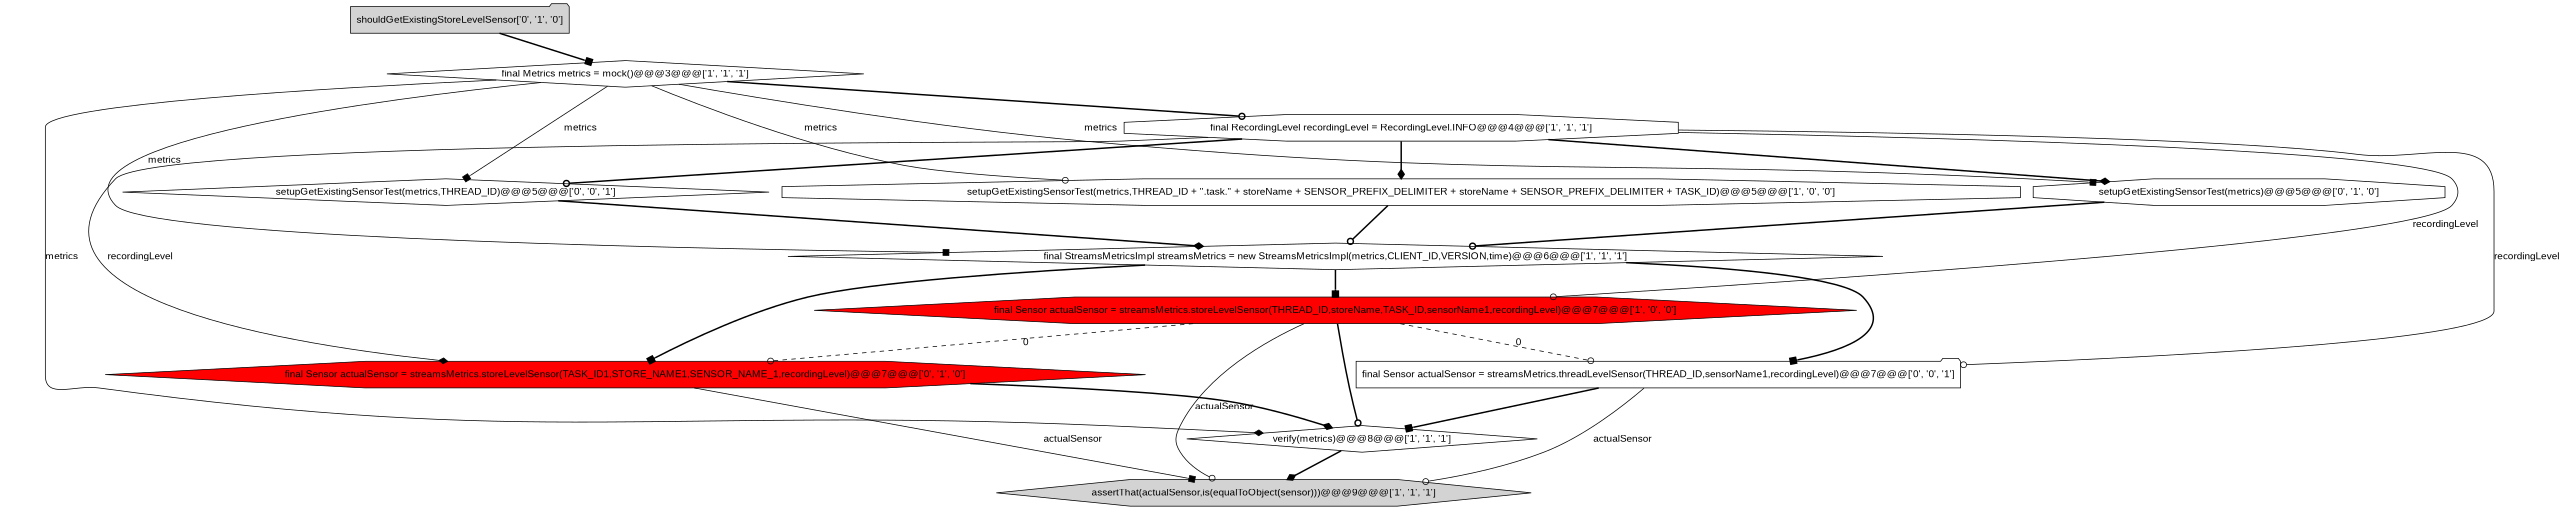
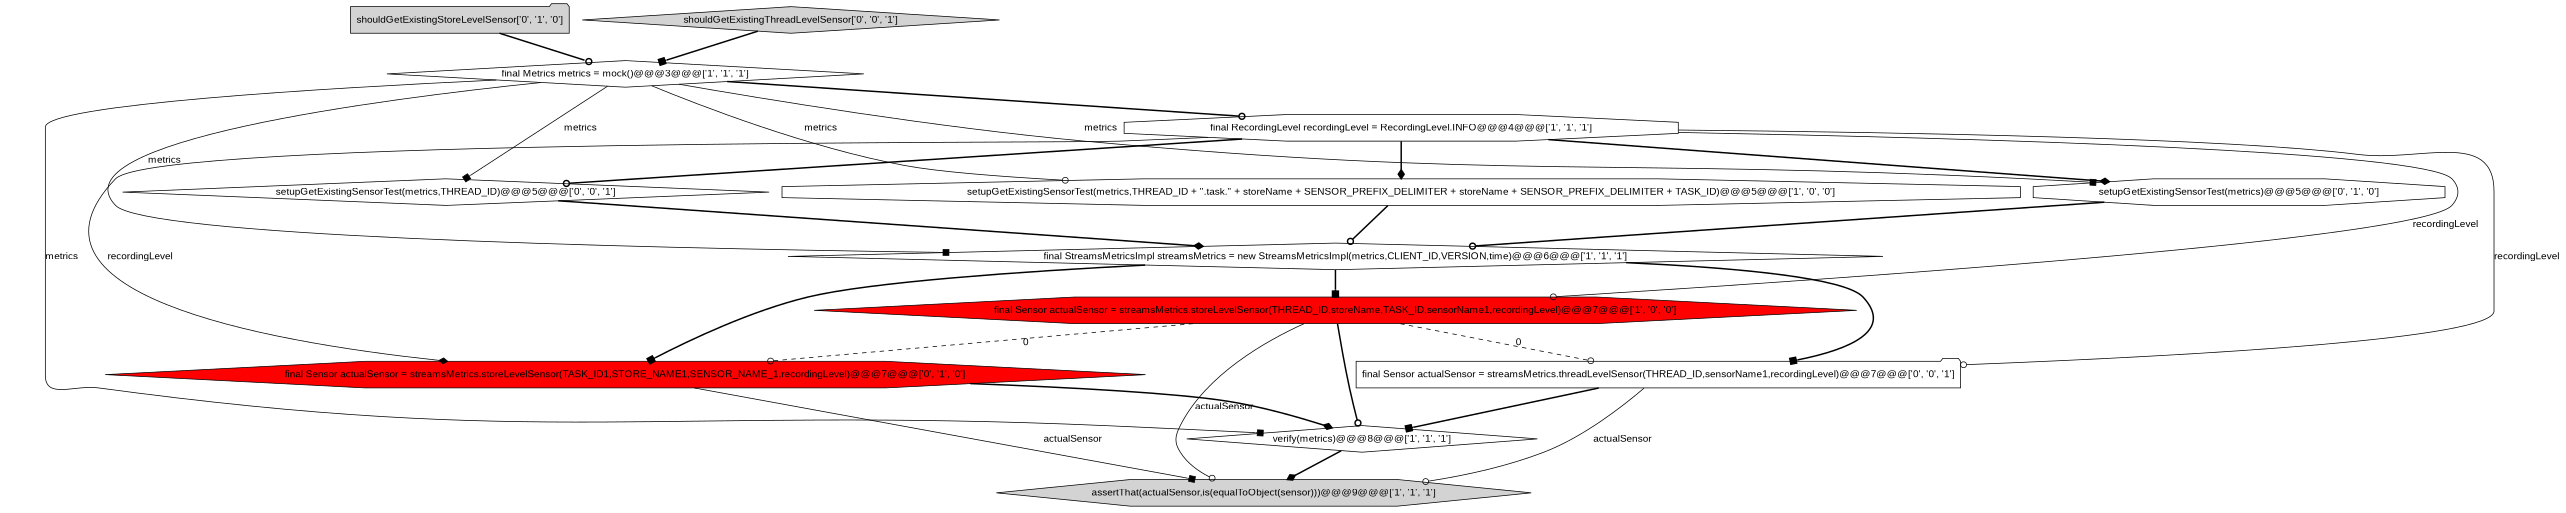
none -> (791, 20)
(542, 47) -> (542, 47)
(294, 409) -> (294, 409)
